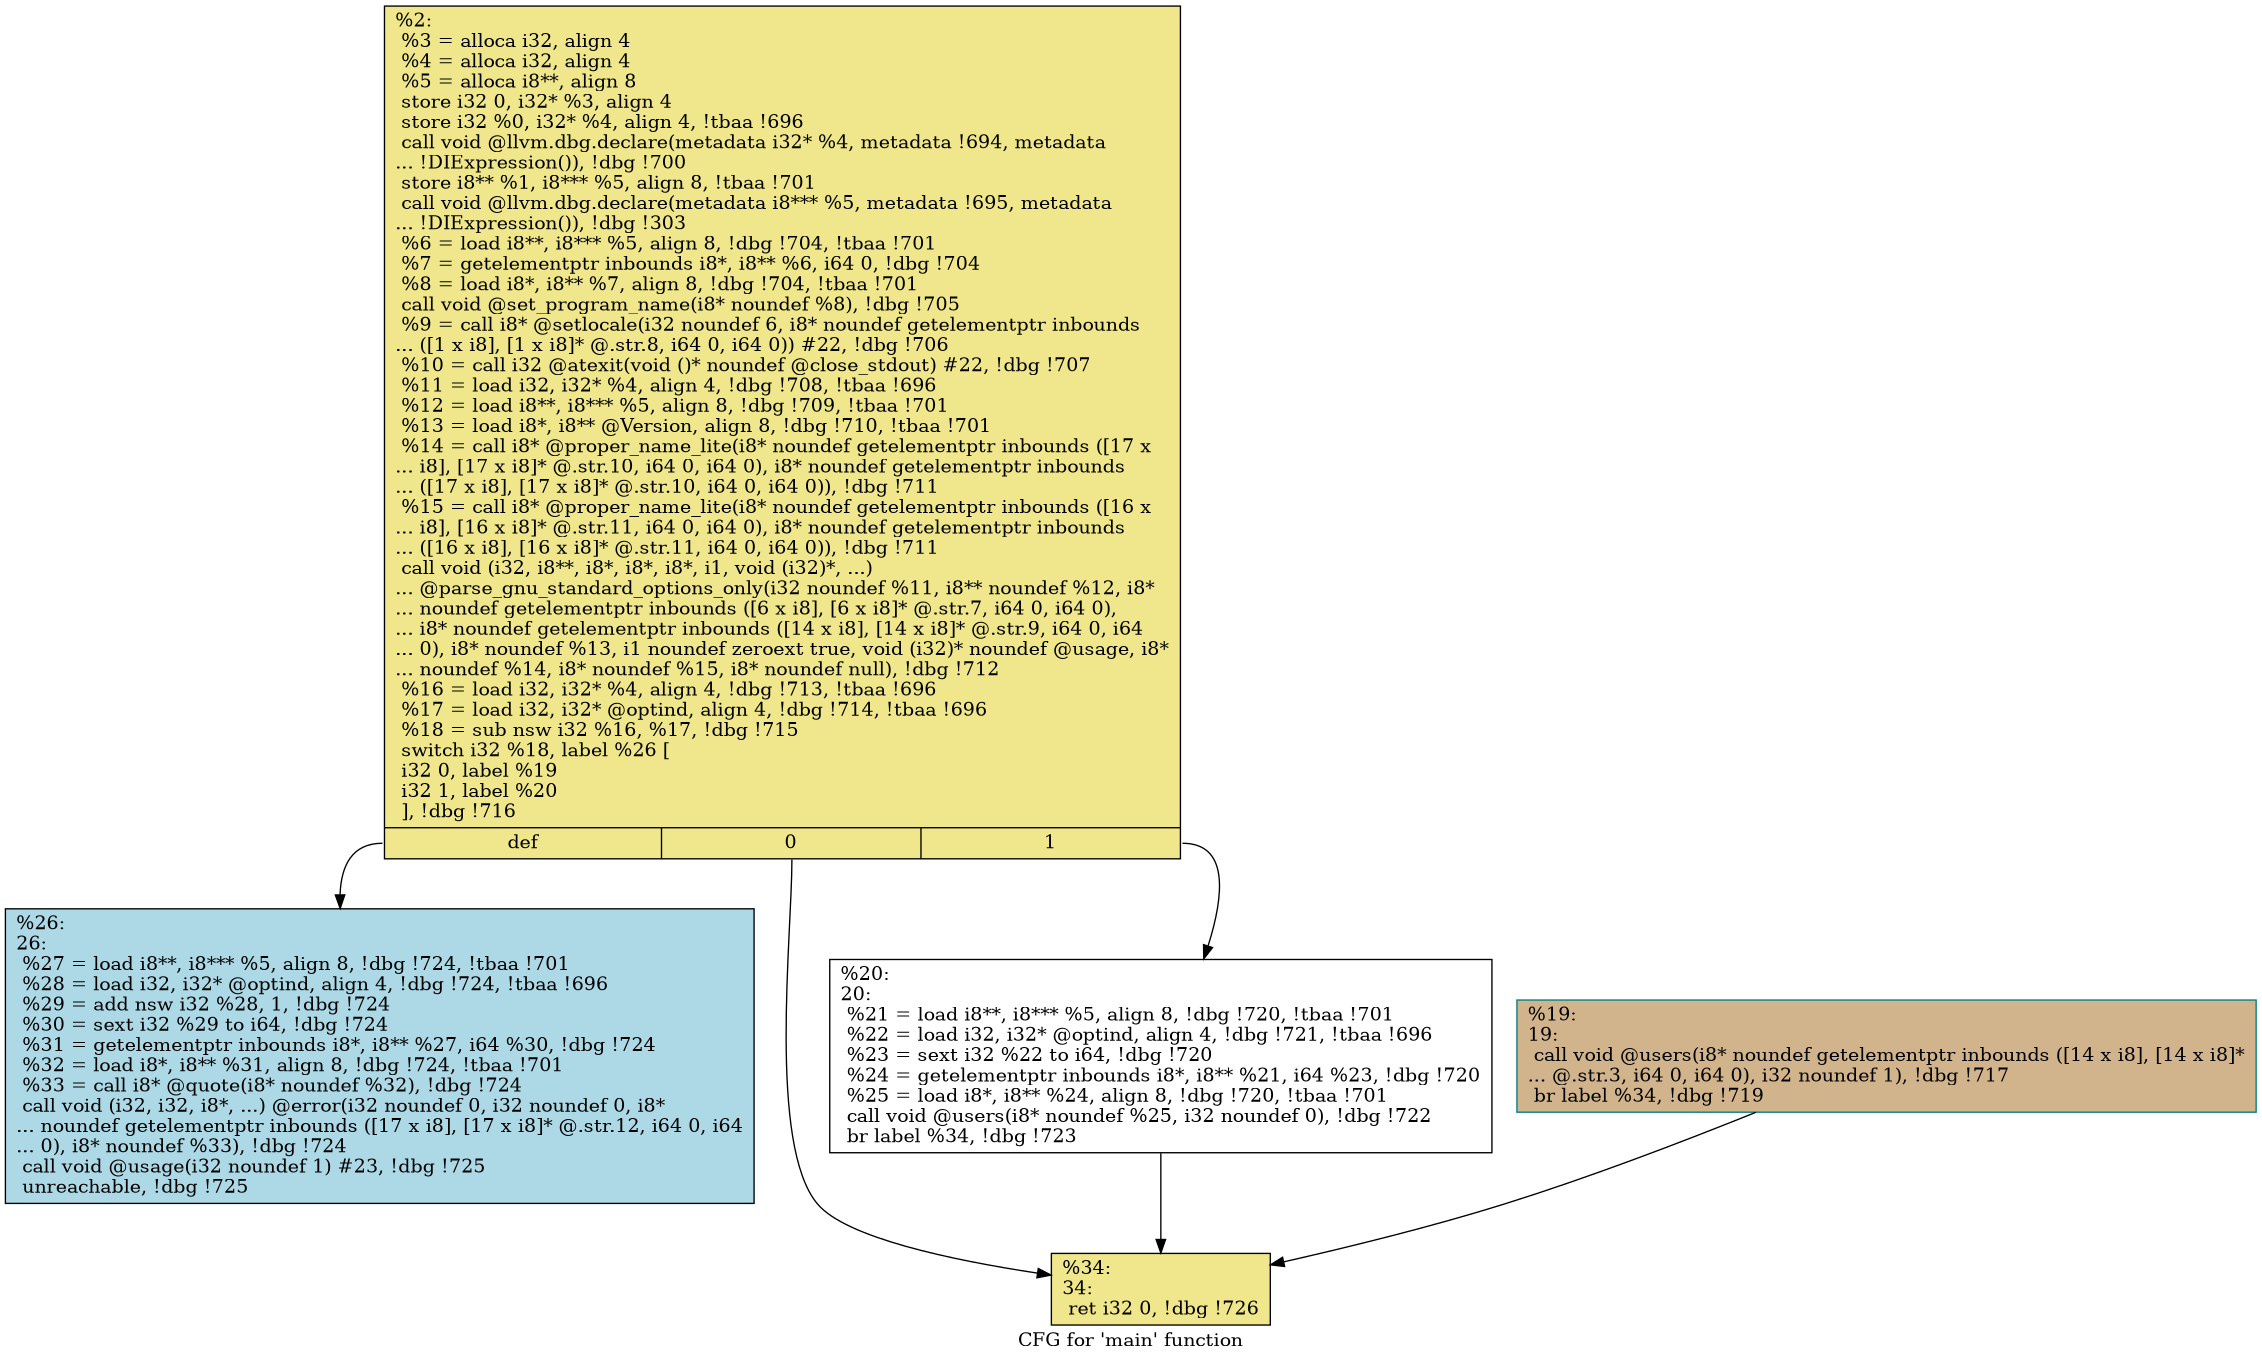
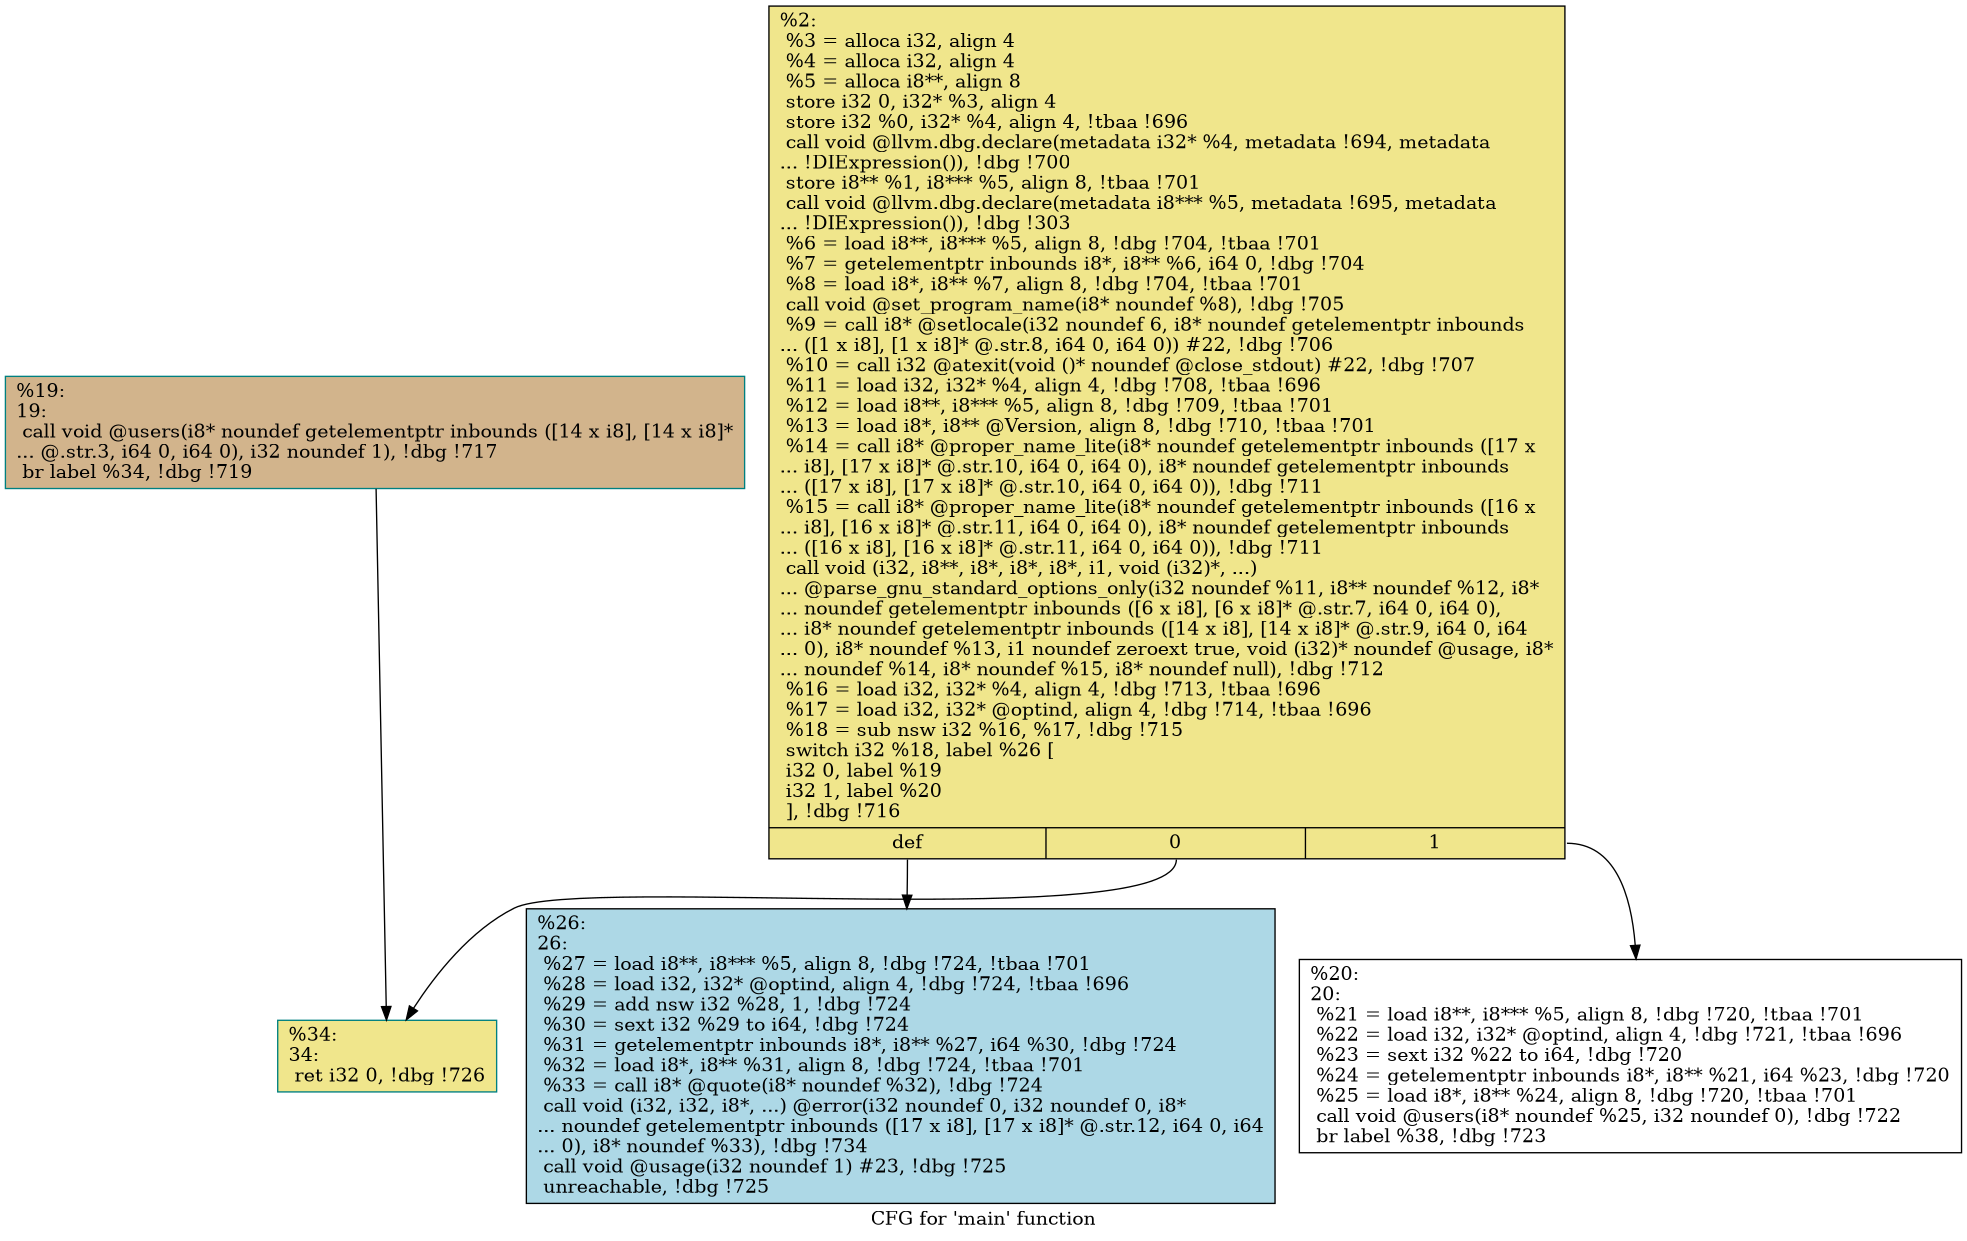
(959, 1137) -> (1428, 1137)
(182, 1147) -> (703, 1147)
(1161, 1196) -> none
(1161, 1289) -> (387, 1056)
